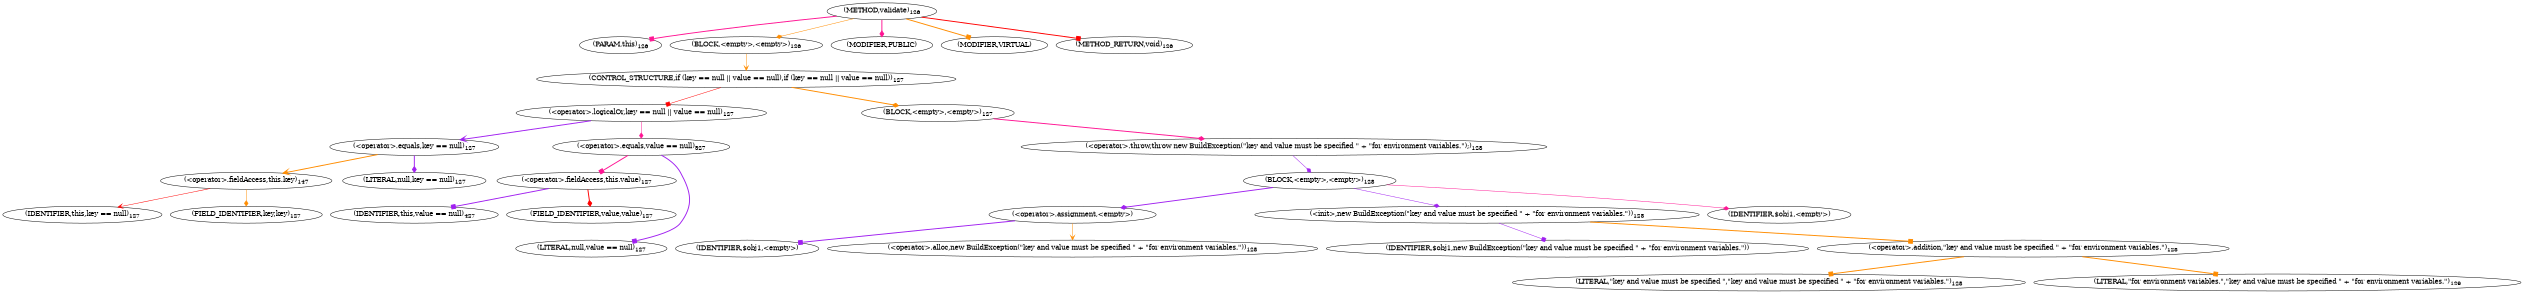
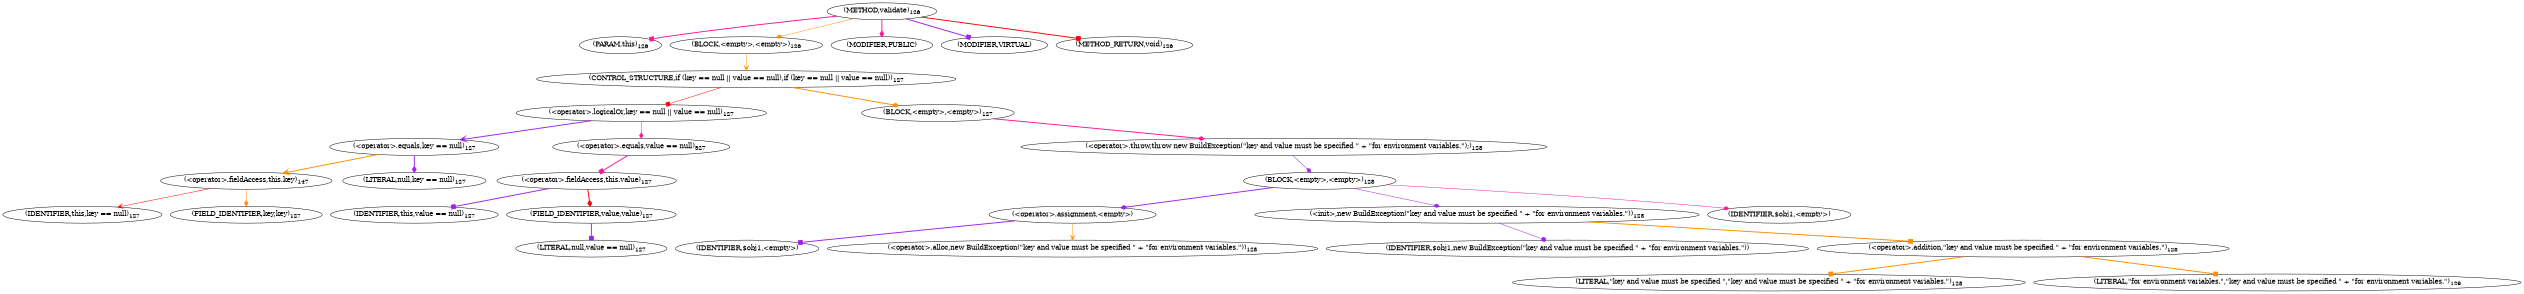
(936, 28) -> (936, 28)
(688, 208) -> (591, 229)
(470, 214) -> (470, 214)
